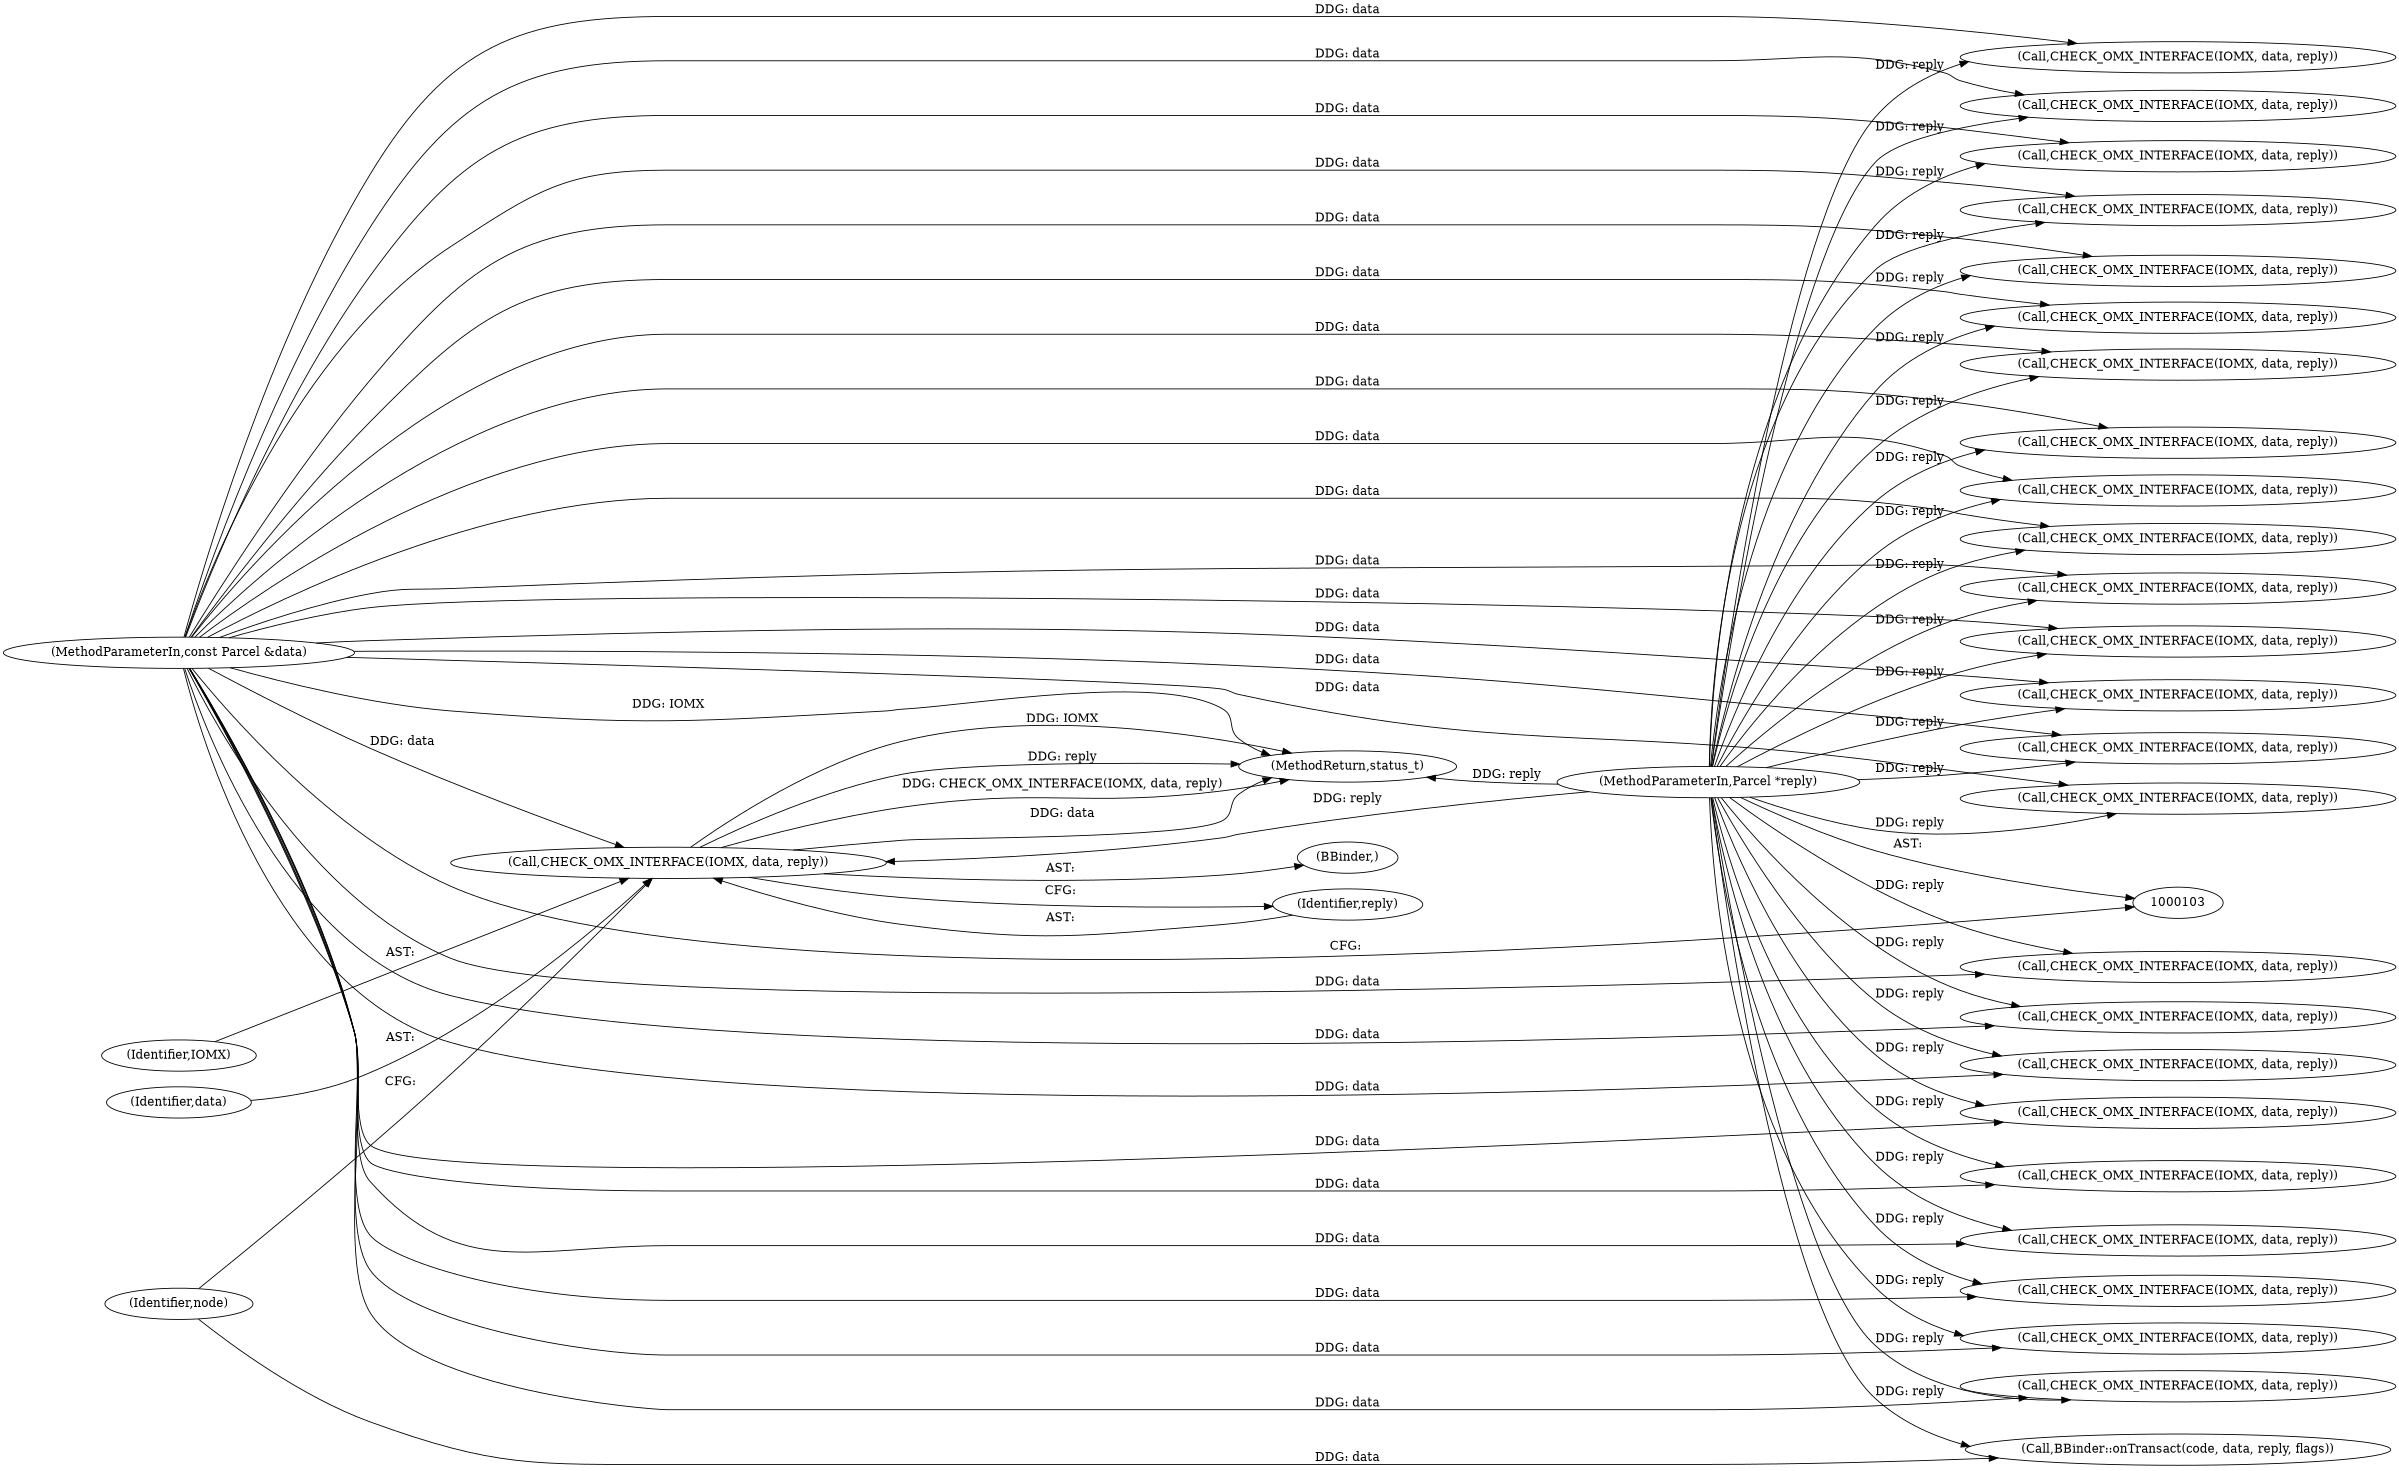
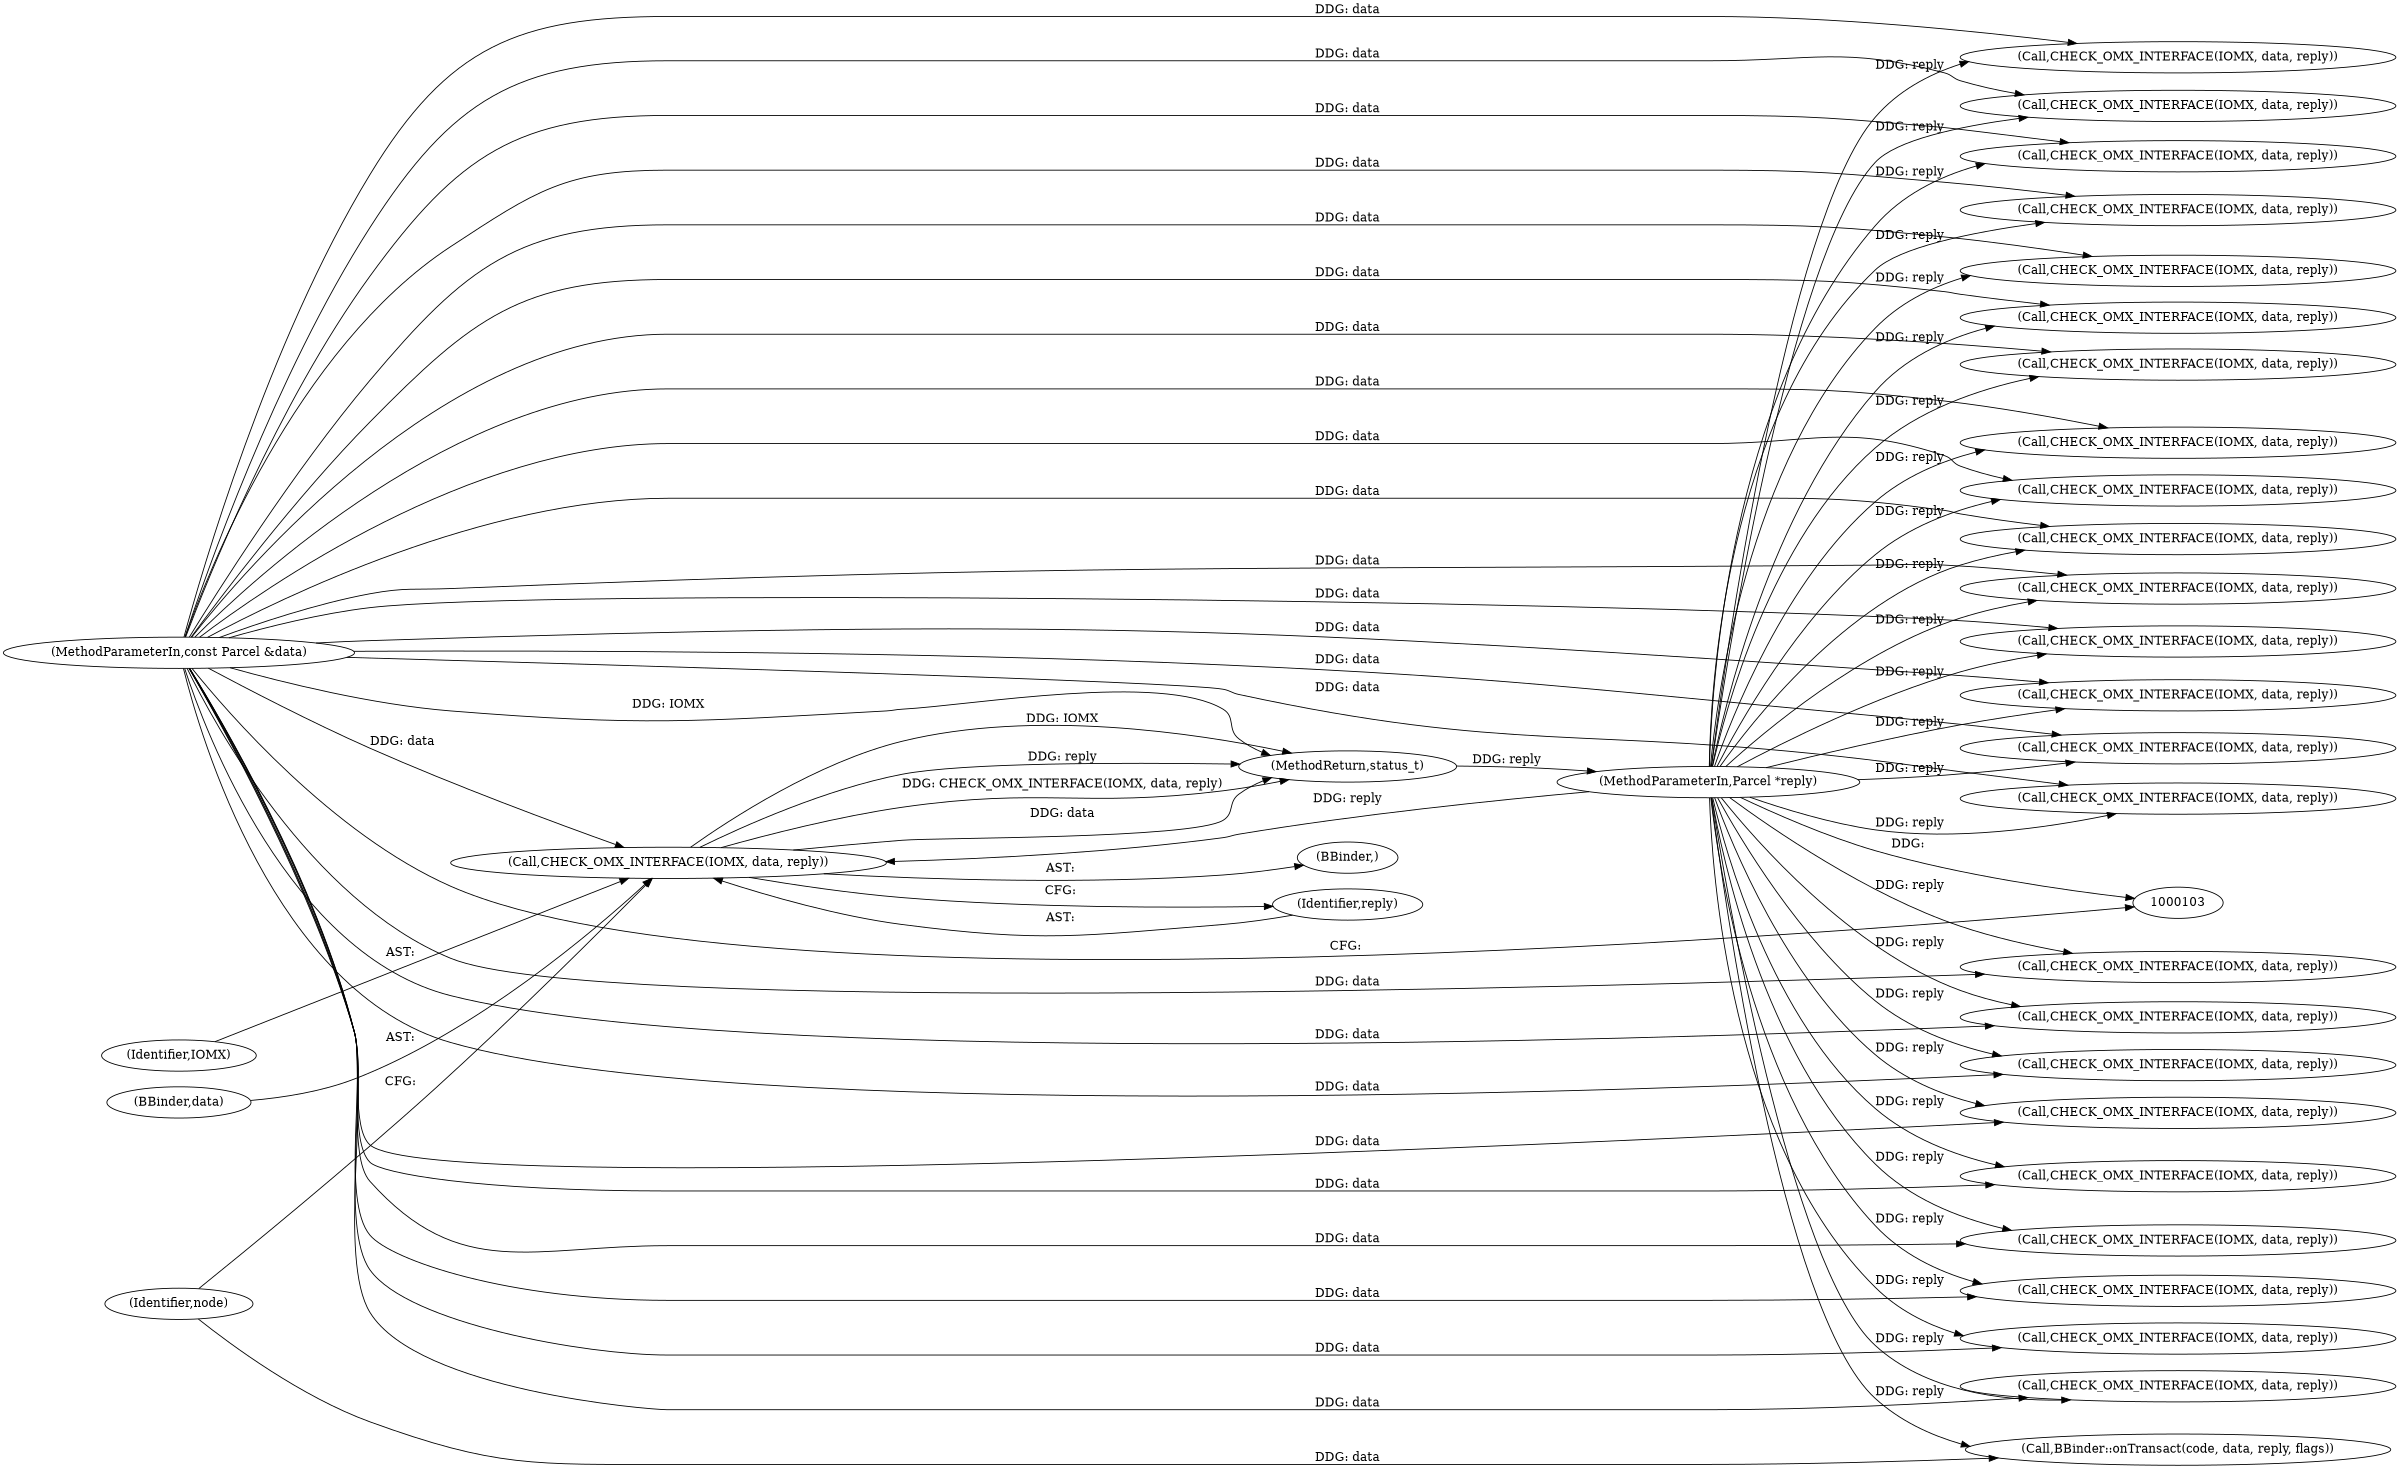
(1497, 783) -> (1522, 767)
(1910, 844) -> (1910, 844)
(179, 1102) -> (179, 1102)
